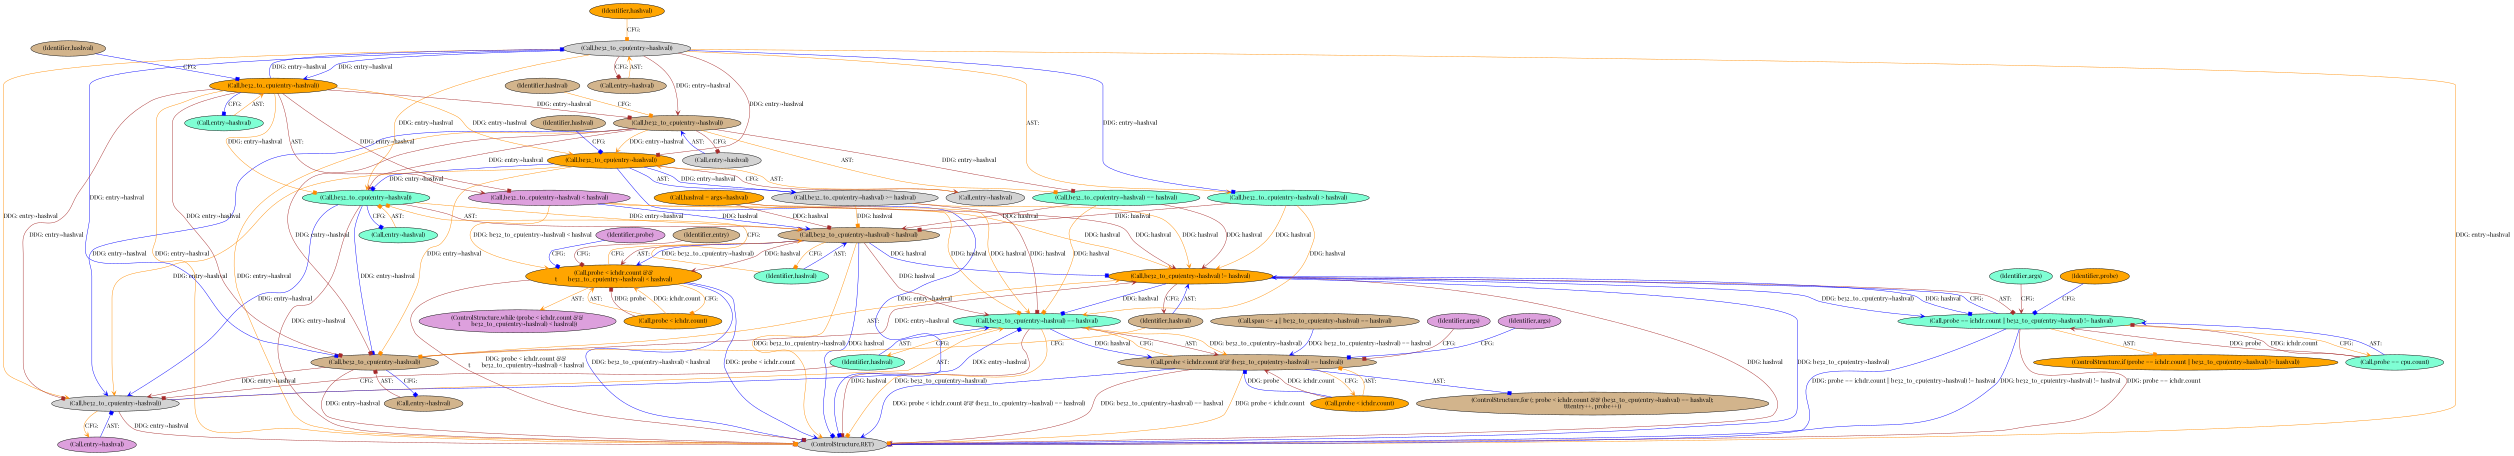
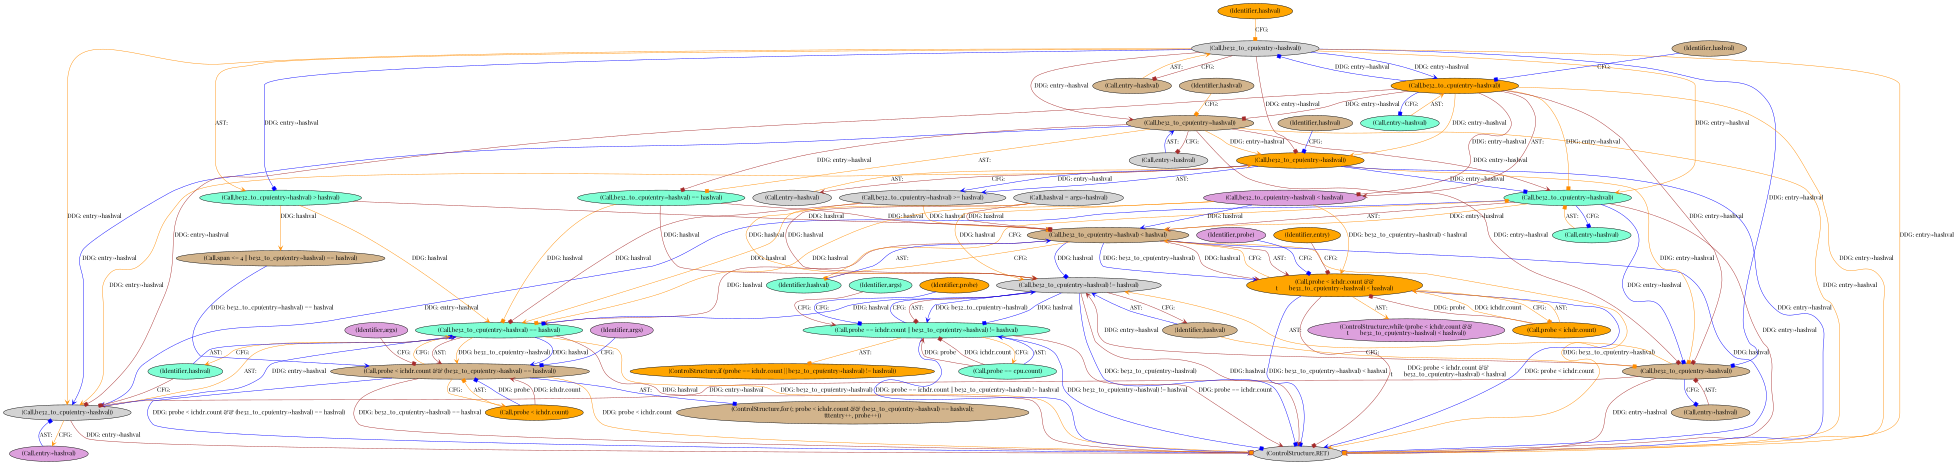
(709, 198) -> (1069, 198)
(706, 235) -> (1307, 235)
(1261, 245) -> (281, 226)
(1191, 276) -> (1079, 285)
